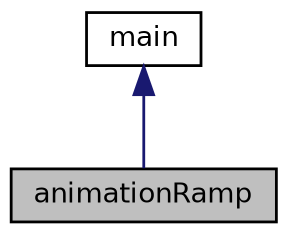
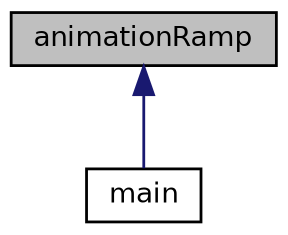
(144, 132) -> (144, 132)
